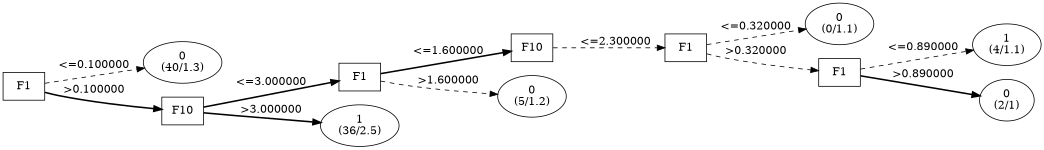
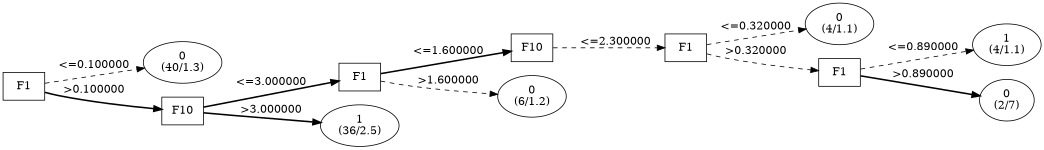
(840, 24) -> (840, 24)
(532, 96) -> (532, 96)
(1007, 100) -> (1007, 100)
